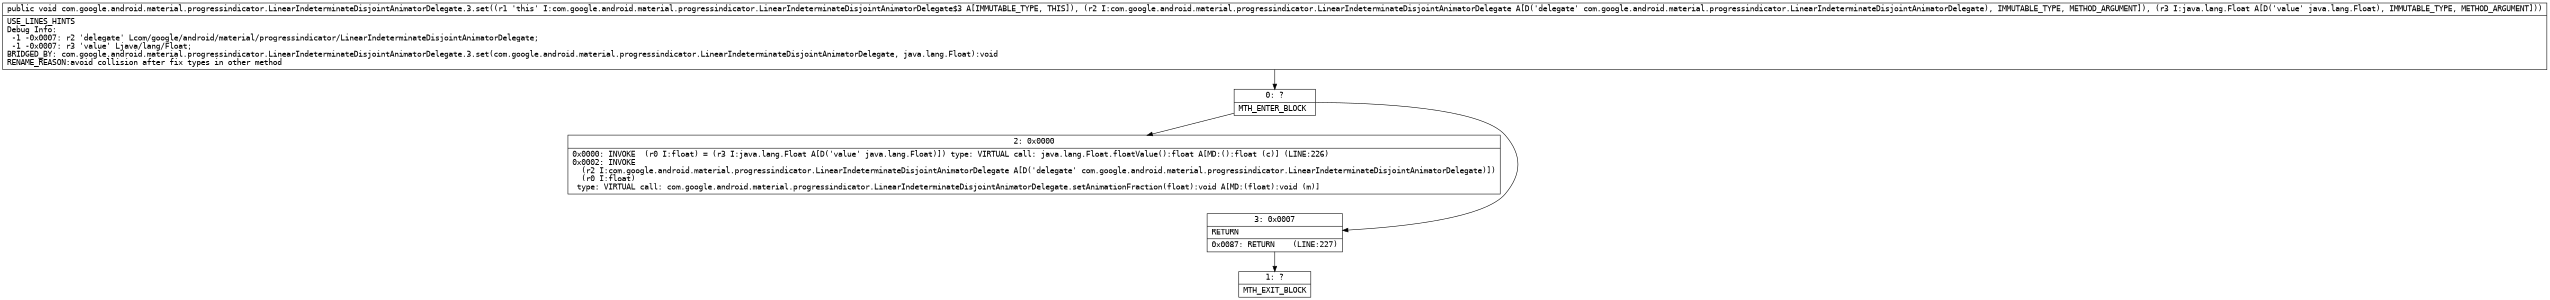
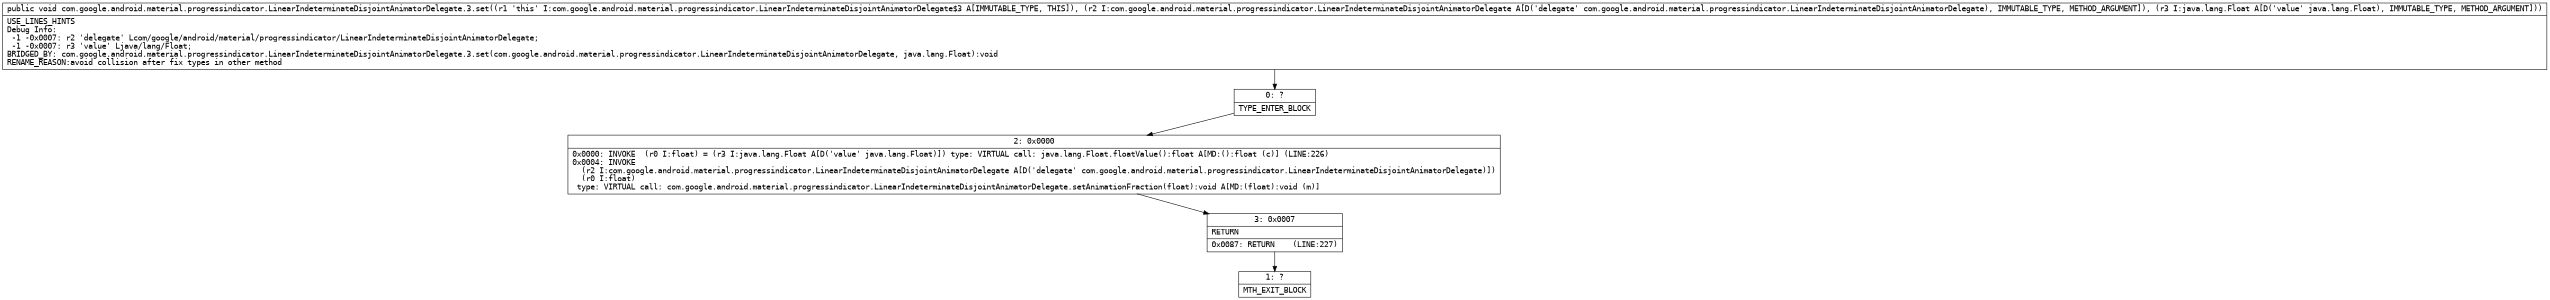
(1272, 109) -> (1275, 109)
(1514, 149) -> (1170, 203)
(609, 163) -> (609, 163)
